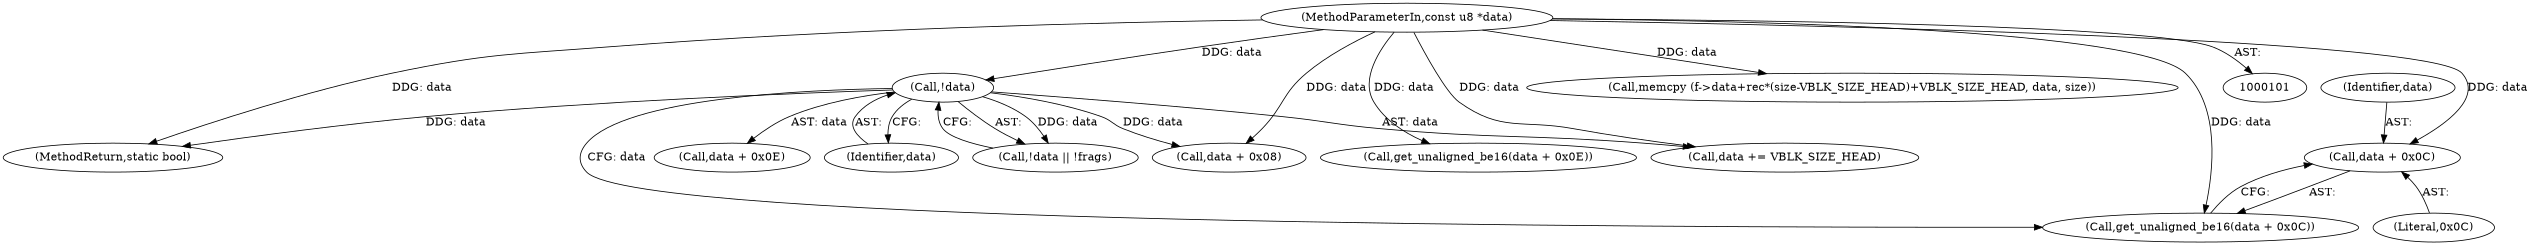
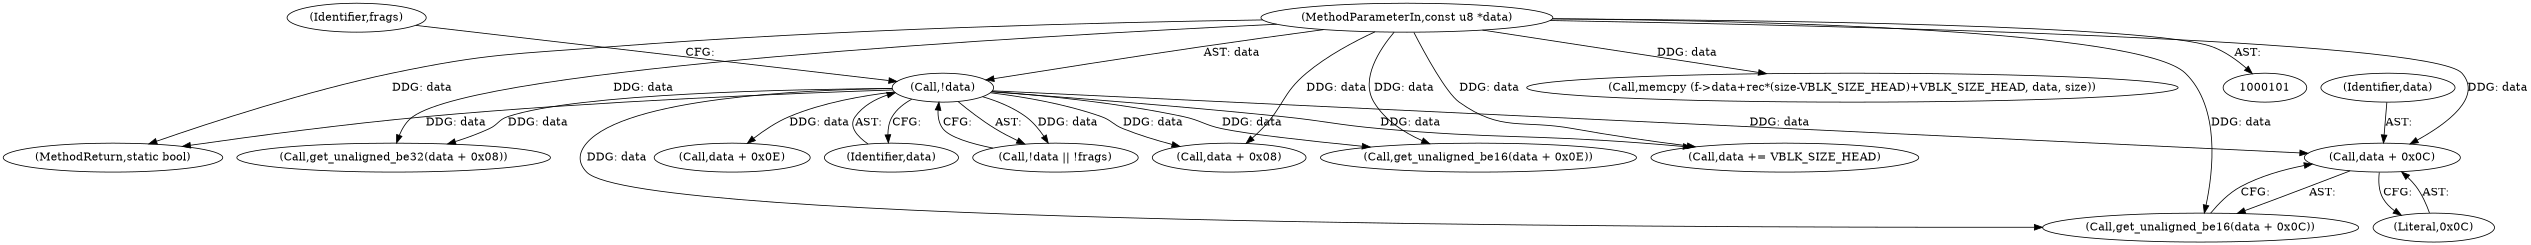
none -> (357, 18)
(1232, 53) -> (1232, 53)
none -> (1178, 116)
none -> (1646, 122)
(819, 123) -> (819, 123)
(1411, 123) -> (1411, 123)
none -> (394, 158)
(617, 158) -> (617, 158)
none -> (2381, 194)
